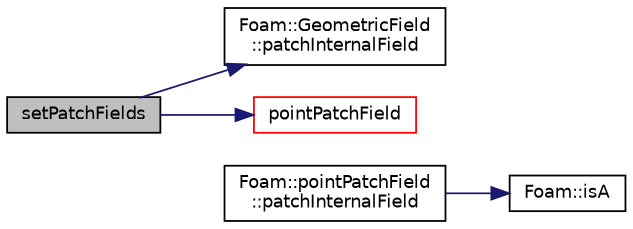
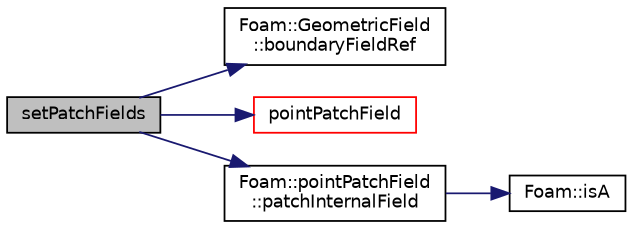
(335, 37) -> (335, 37)
none -> (185, 146)
